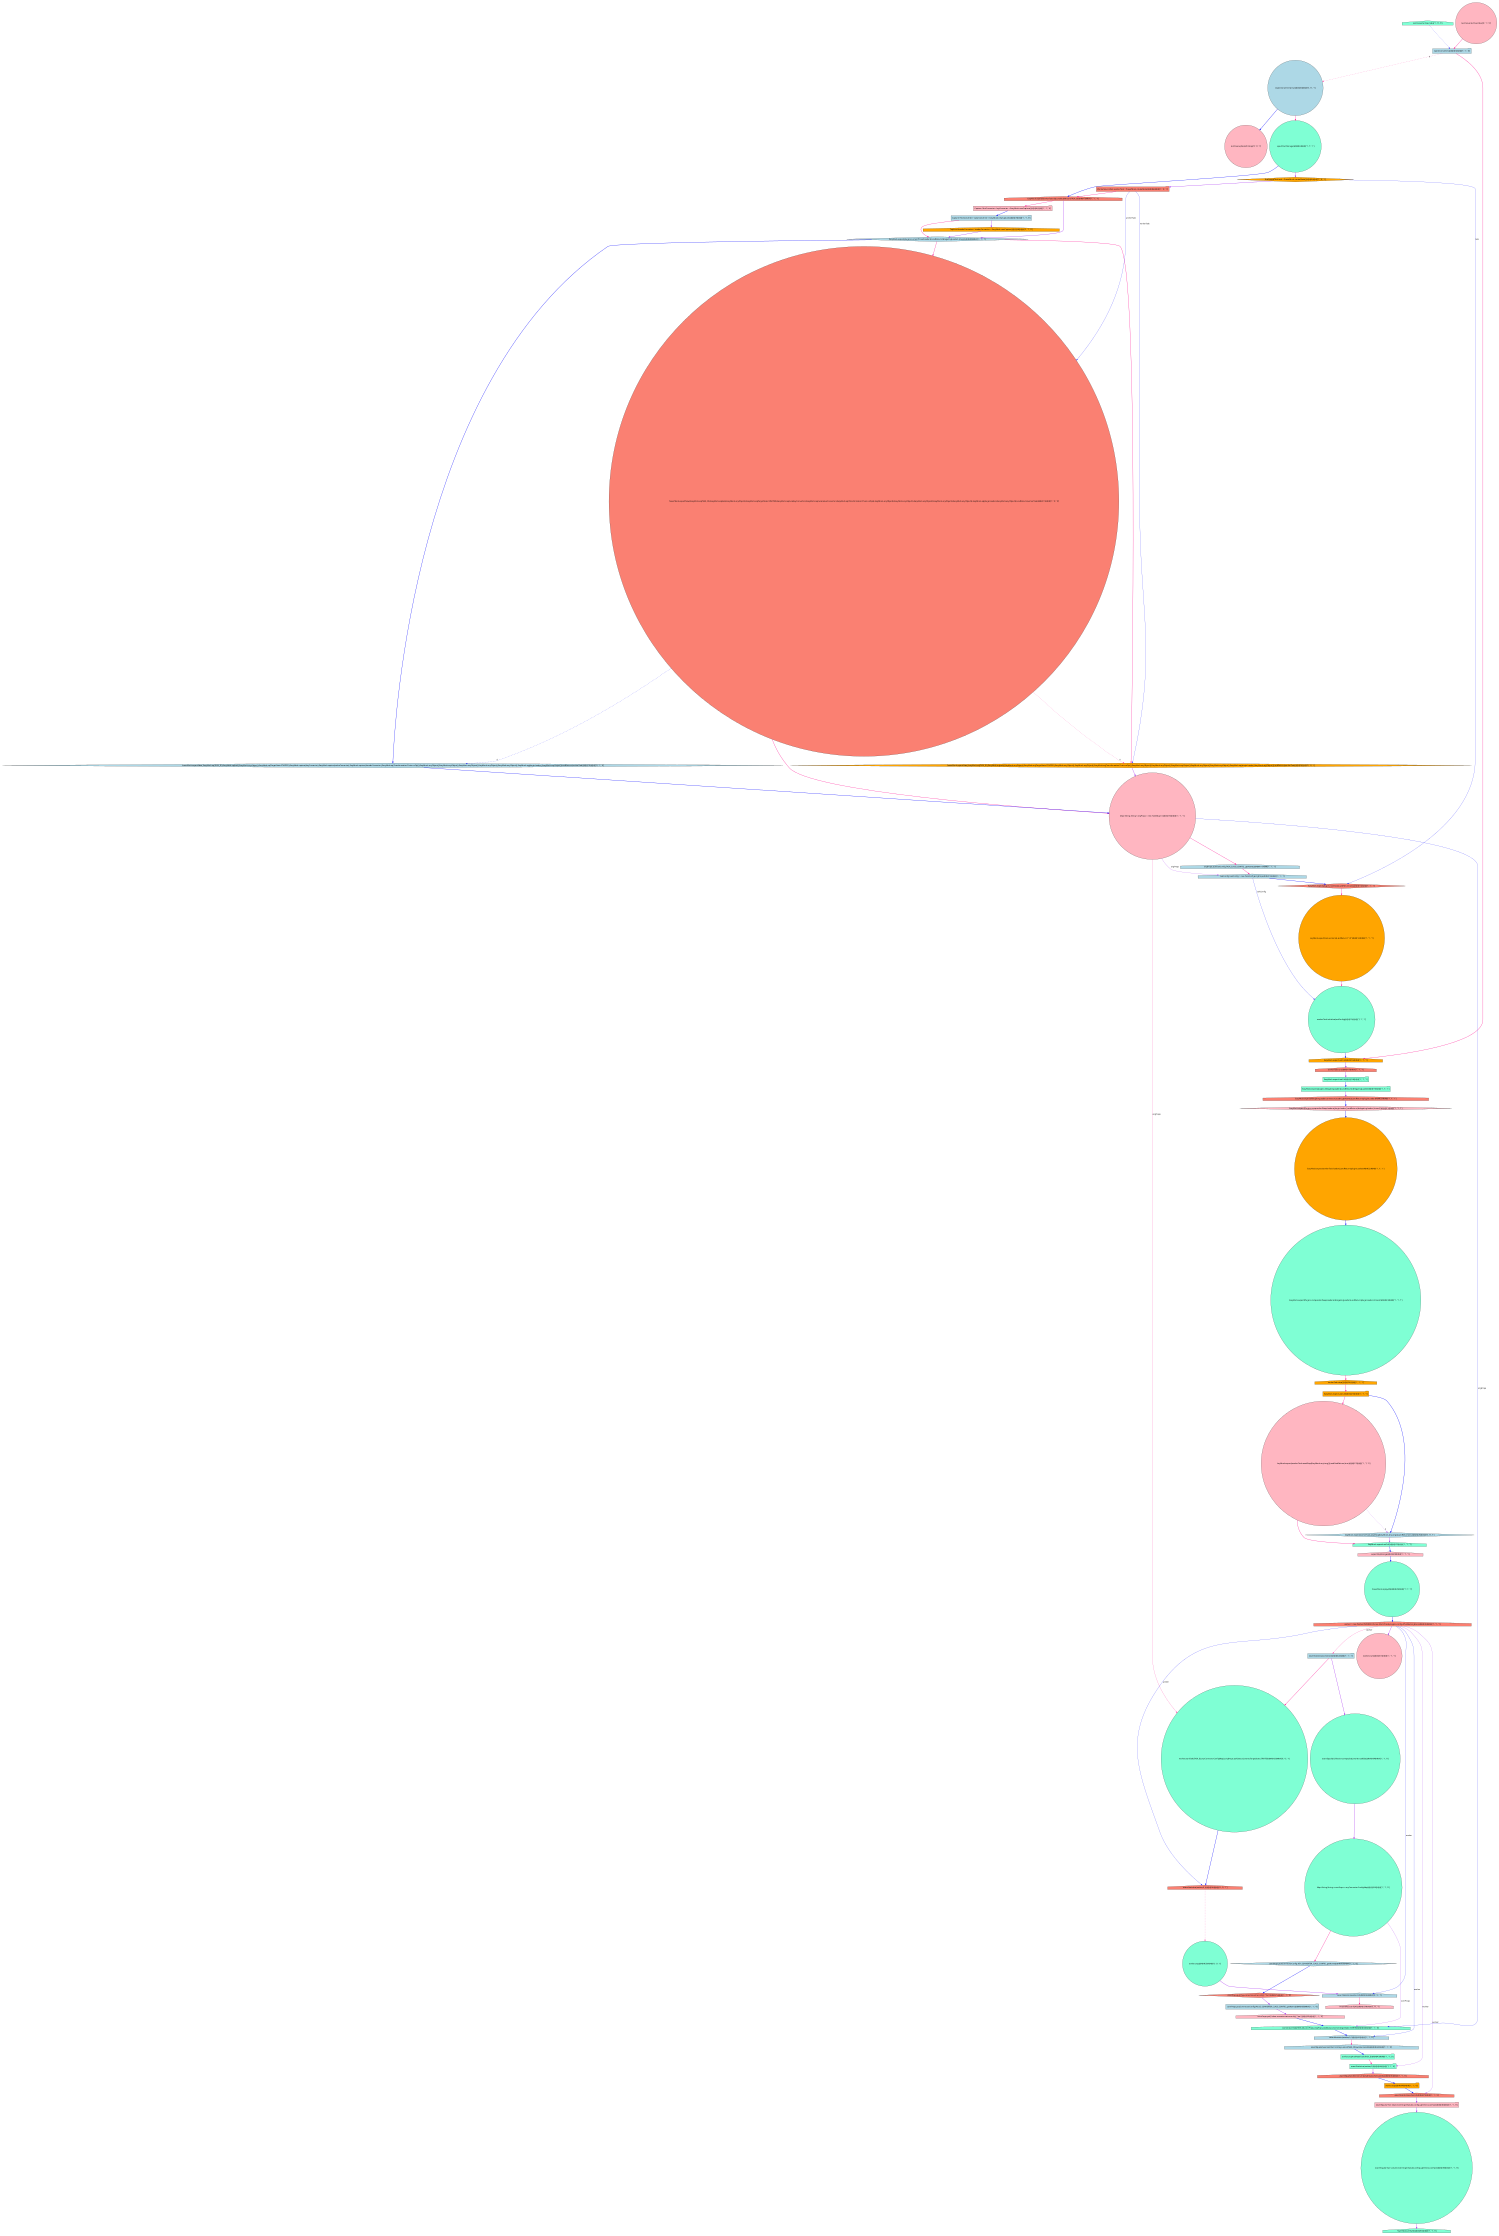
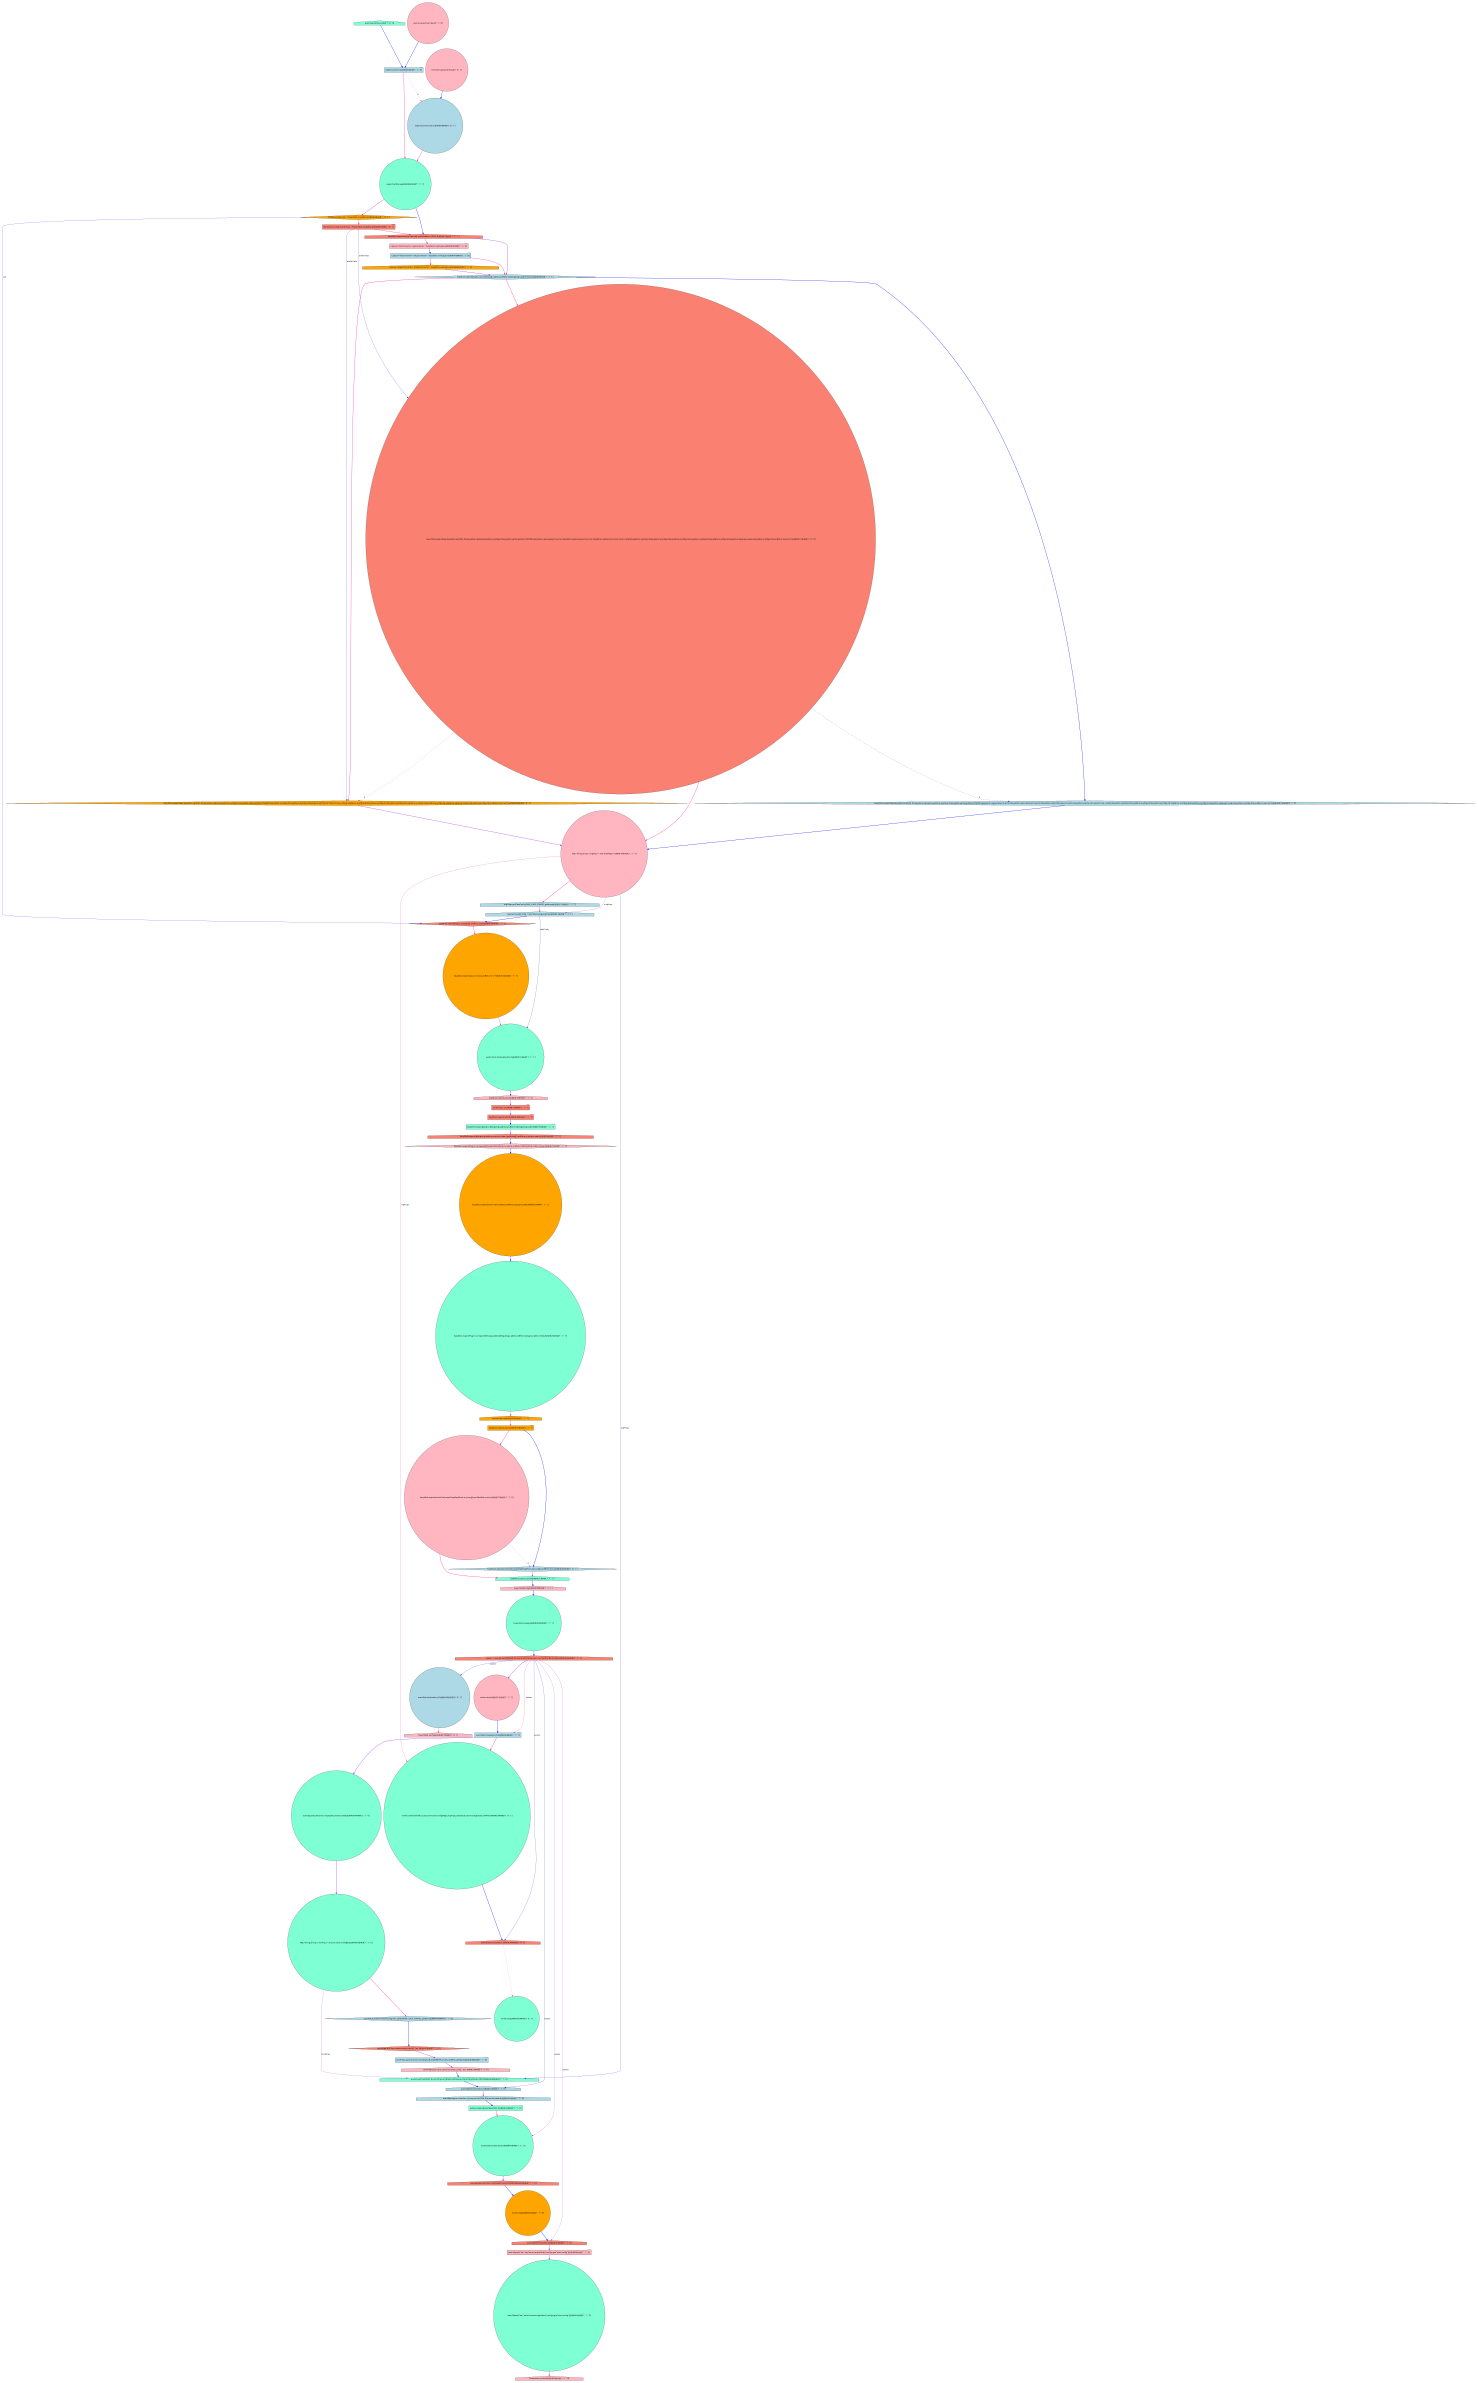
(1439, 36) -> (391, 46)
(1459, 43) -> (412, 54)
(1269, 119) -> (442, 94)
(1483, 596) -> (404, 115)
(1346, 1060) -> (511, 1098)
(1346, 1070) -> (511, 1108)
(1346, 1079) -> (511, 1117)
none -> (498, 1726)
(1277, 1990) -> none
(1360, 1995) -> (440, 1698)
(1373, 2066) -> (503, 2146)
(1402, 2086) -> (528, 2213)
(1417, 2231) -> (549, 2379)
